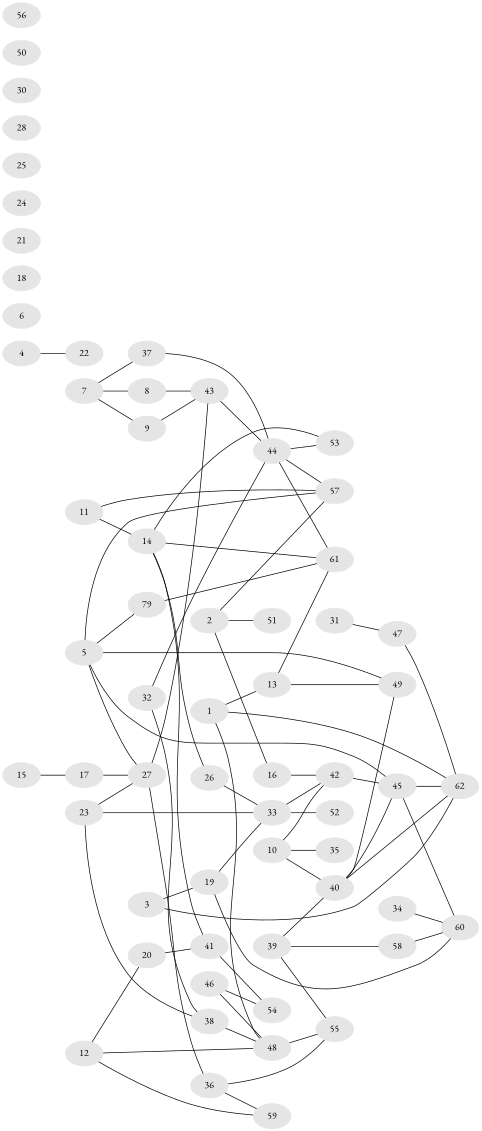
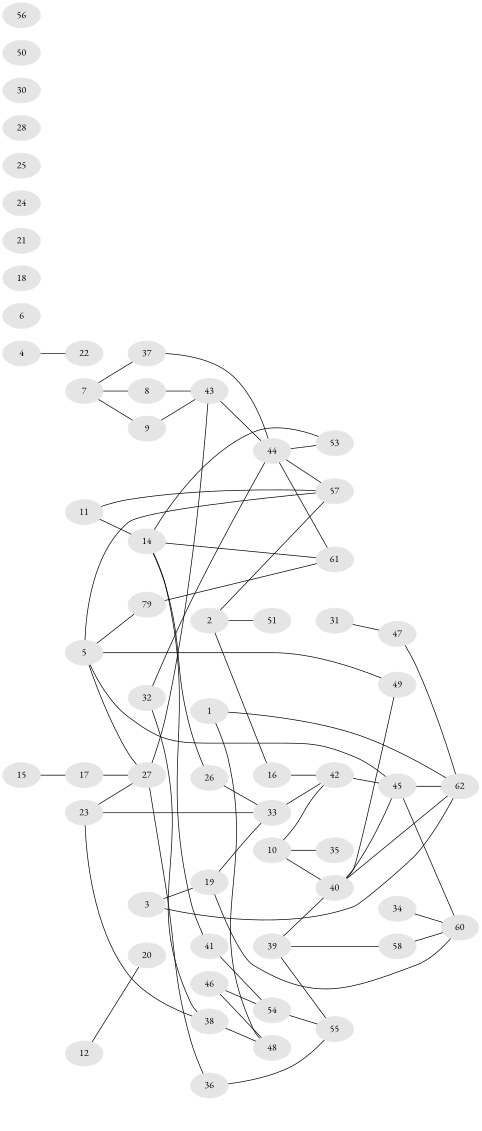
(272, 685) -> none
(335, 813) -> none
(179, 951) -> none
(304, 1038) -> (304, 1020)
(178, 1051) -> none
(272, 1116) -> none
